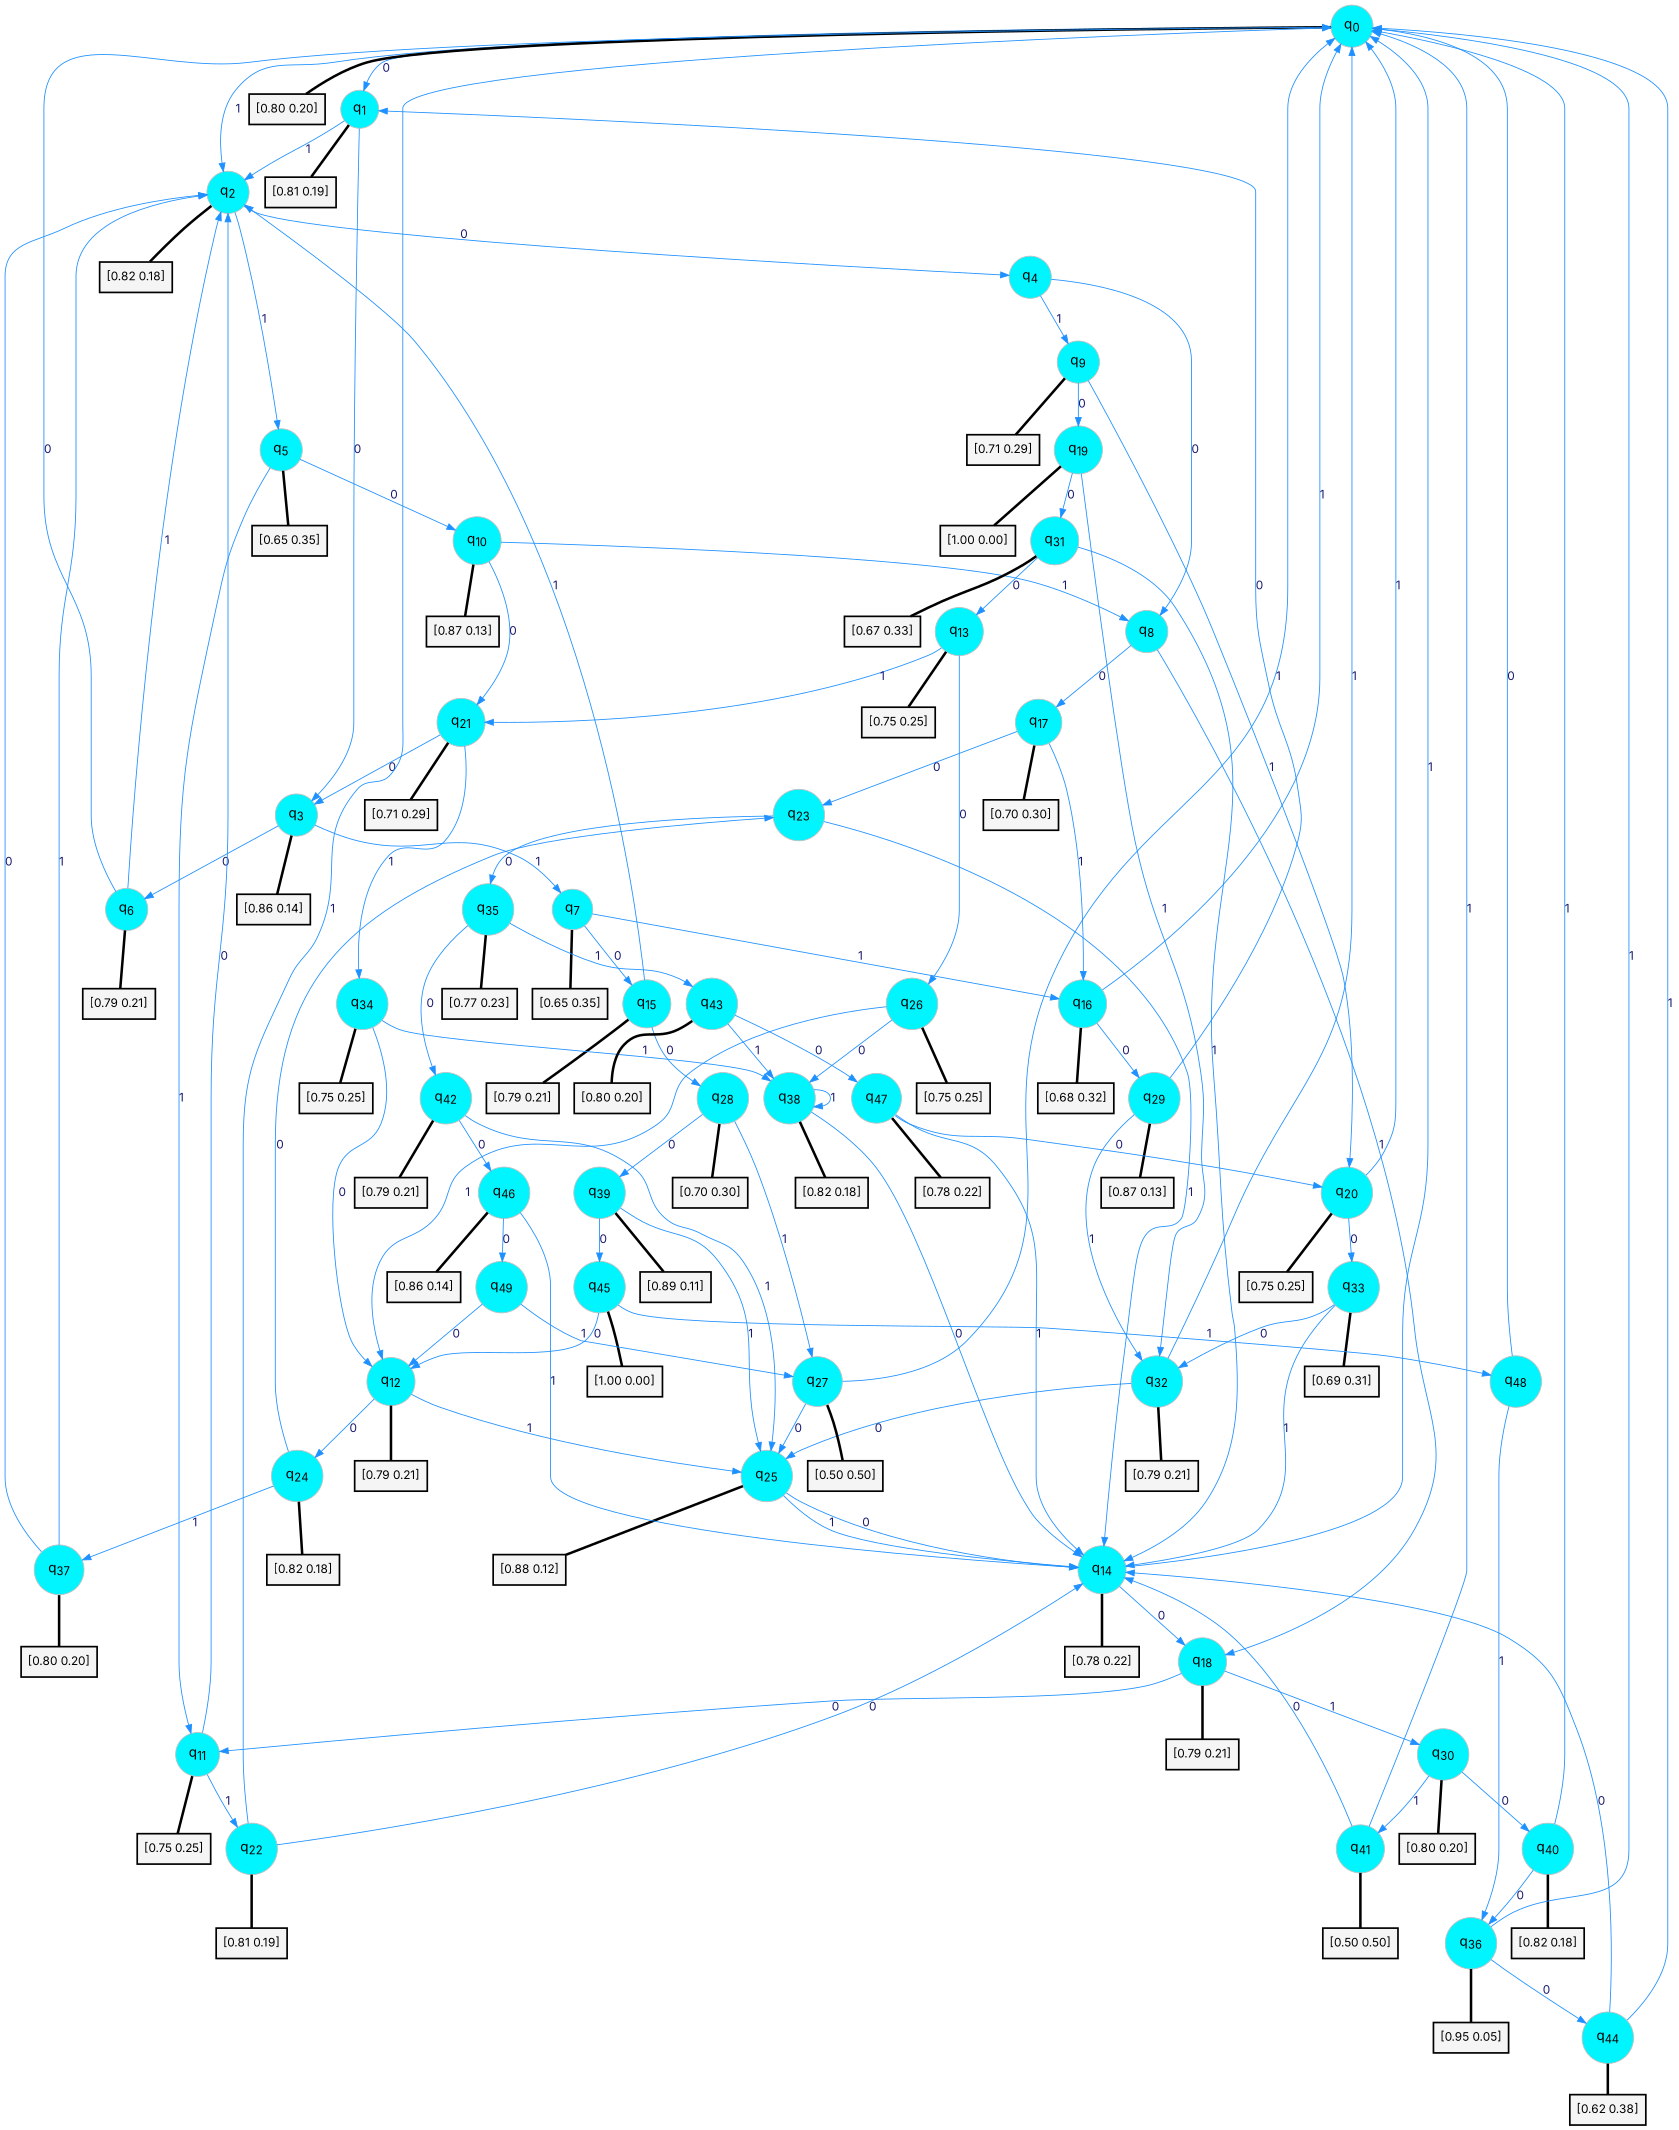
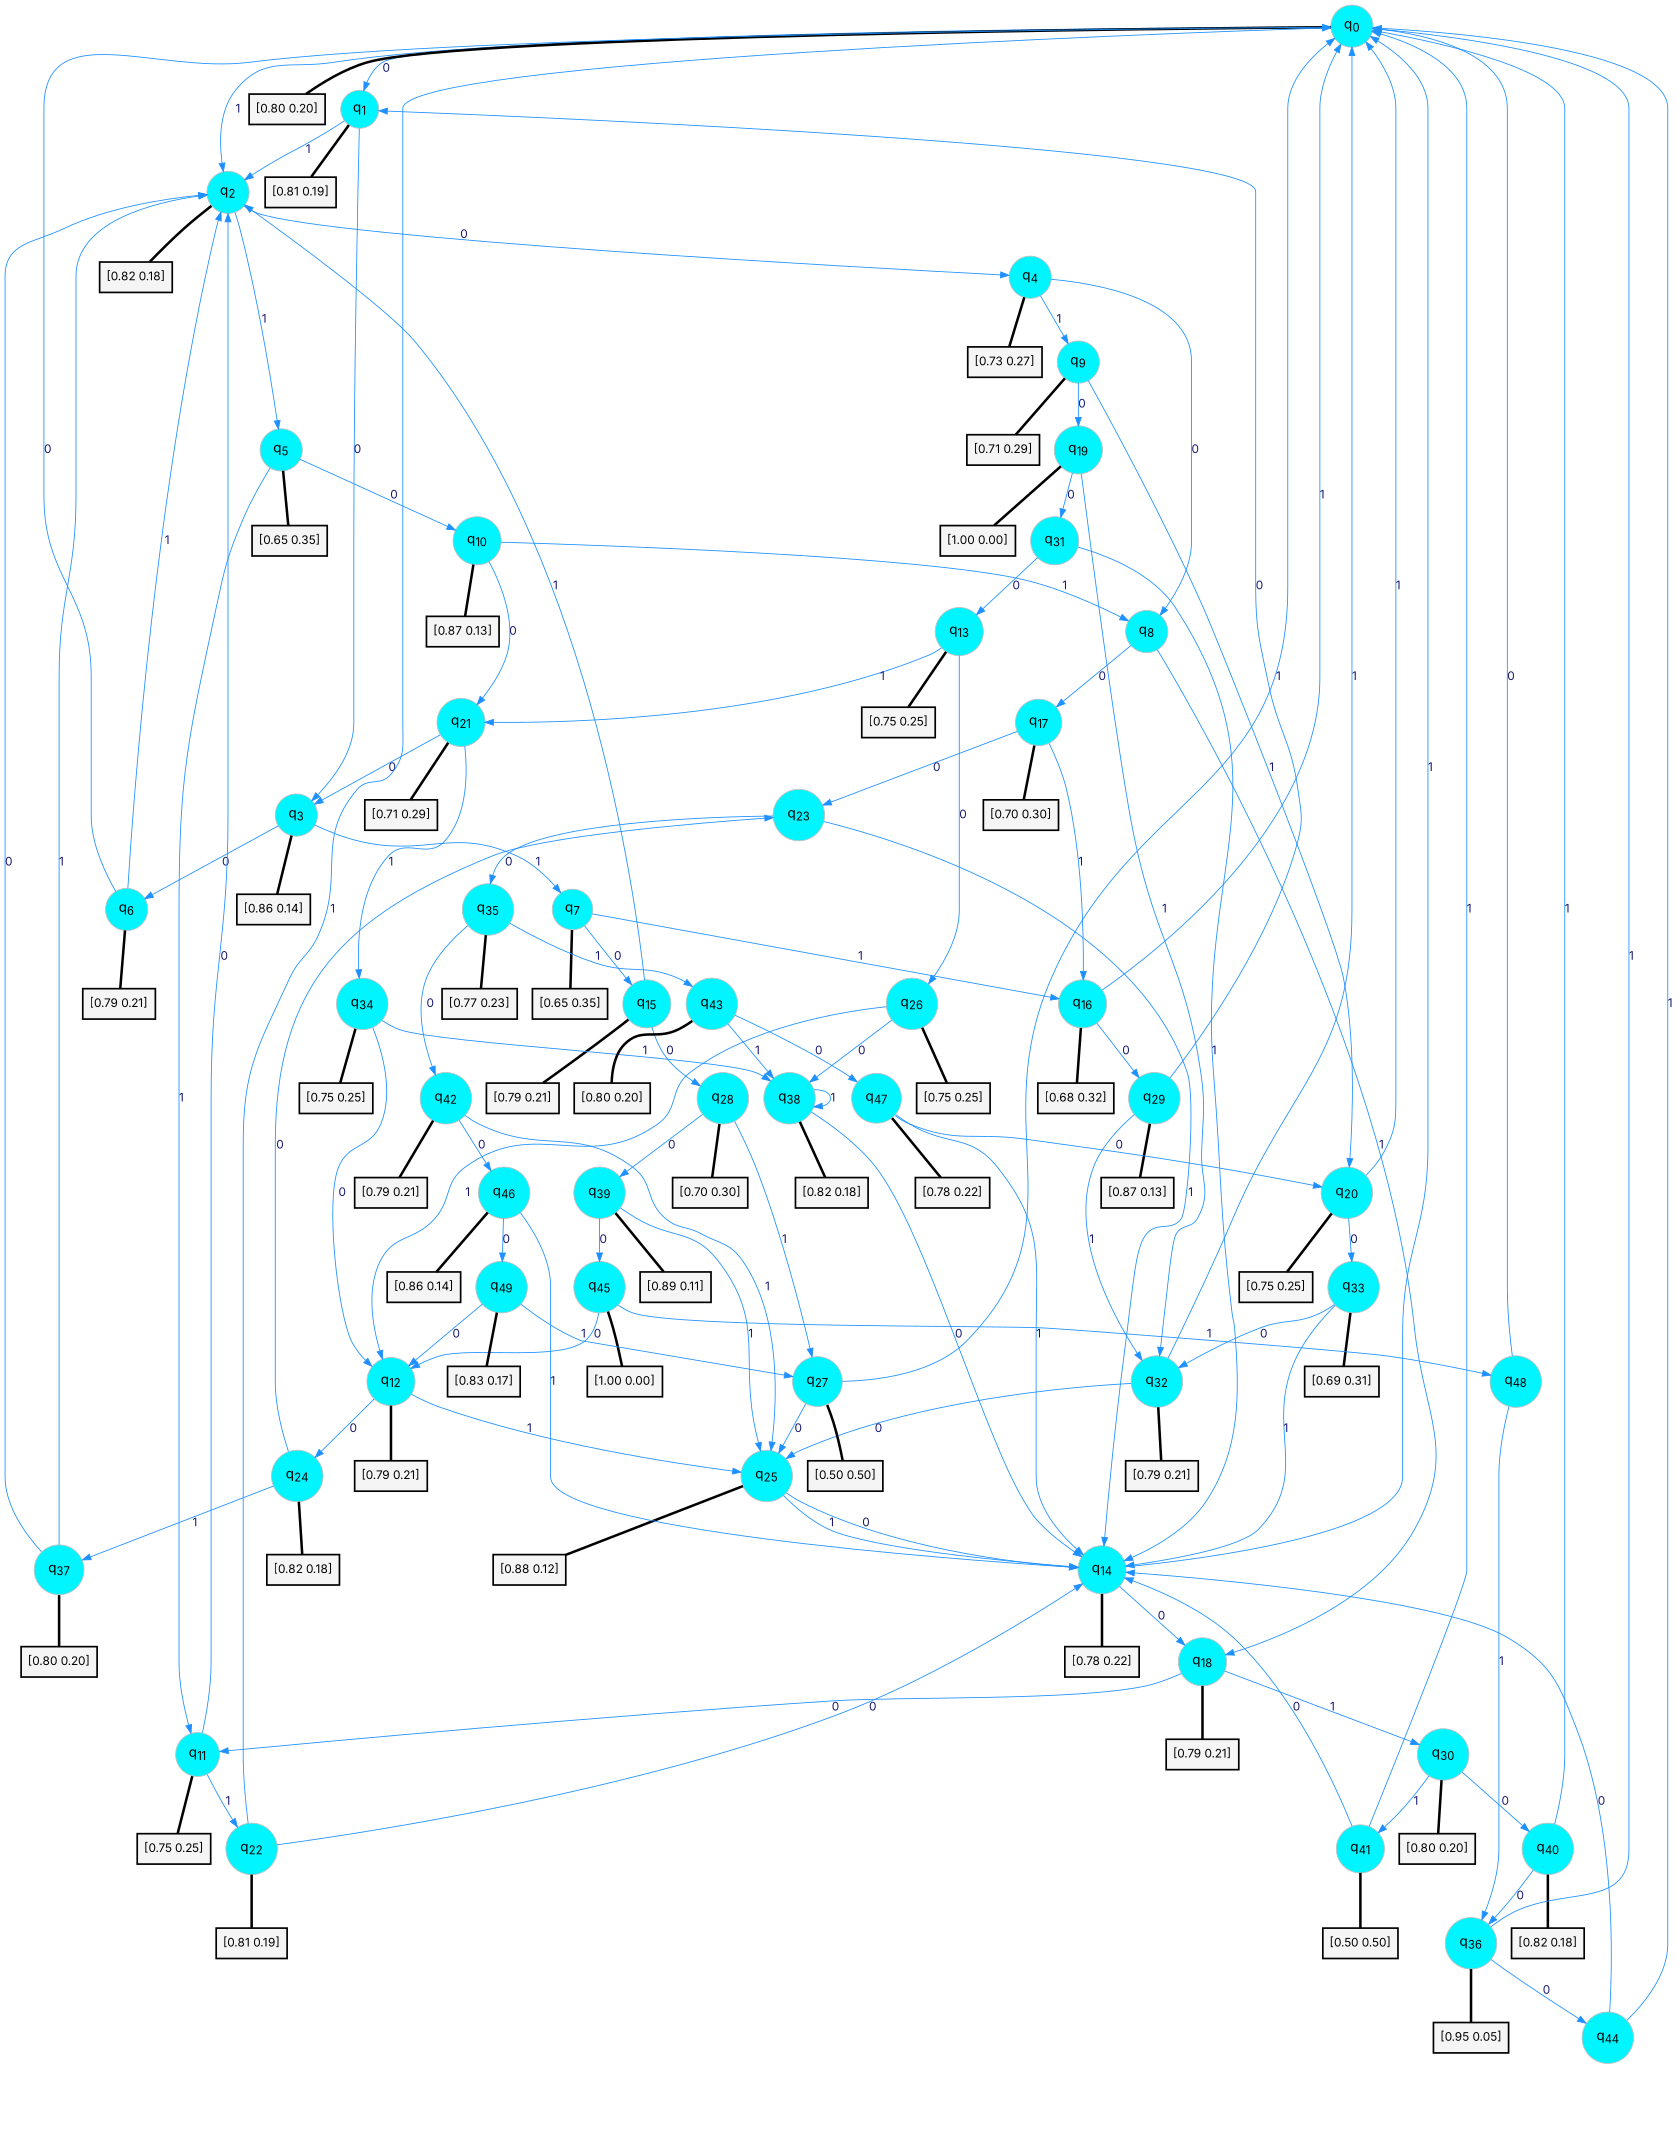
none -> (1005, 362)
(882, 632) -> none
none -> (484, 1382)
(1608, 2110) -> none
